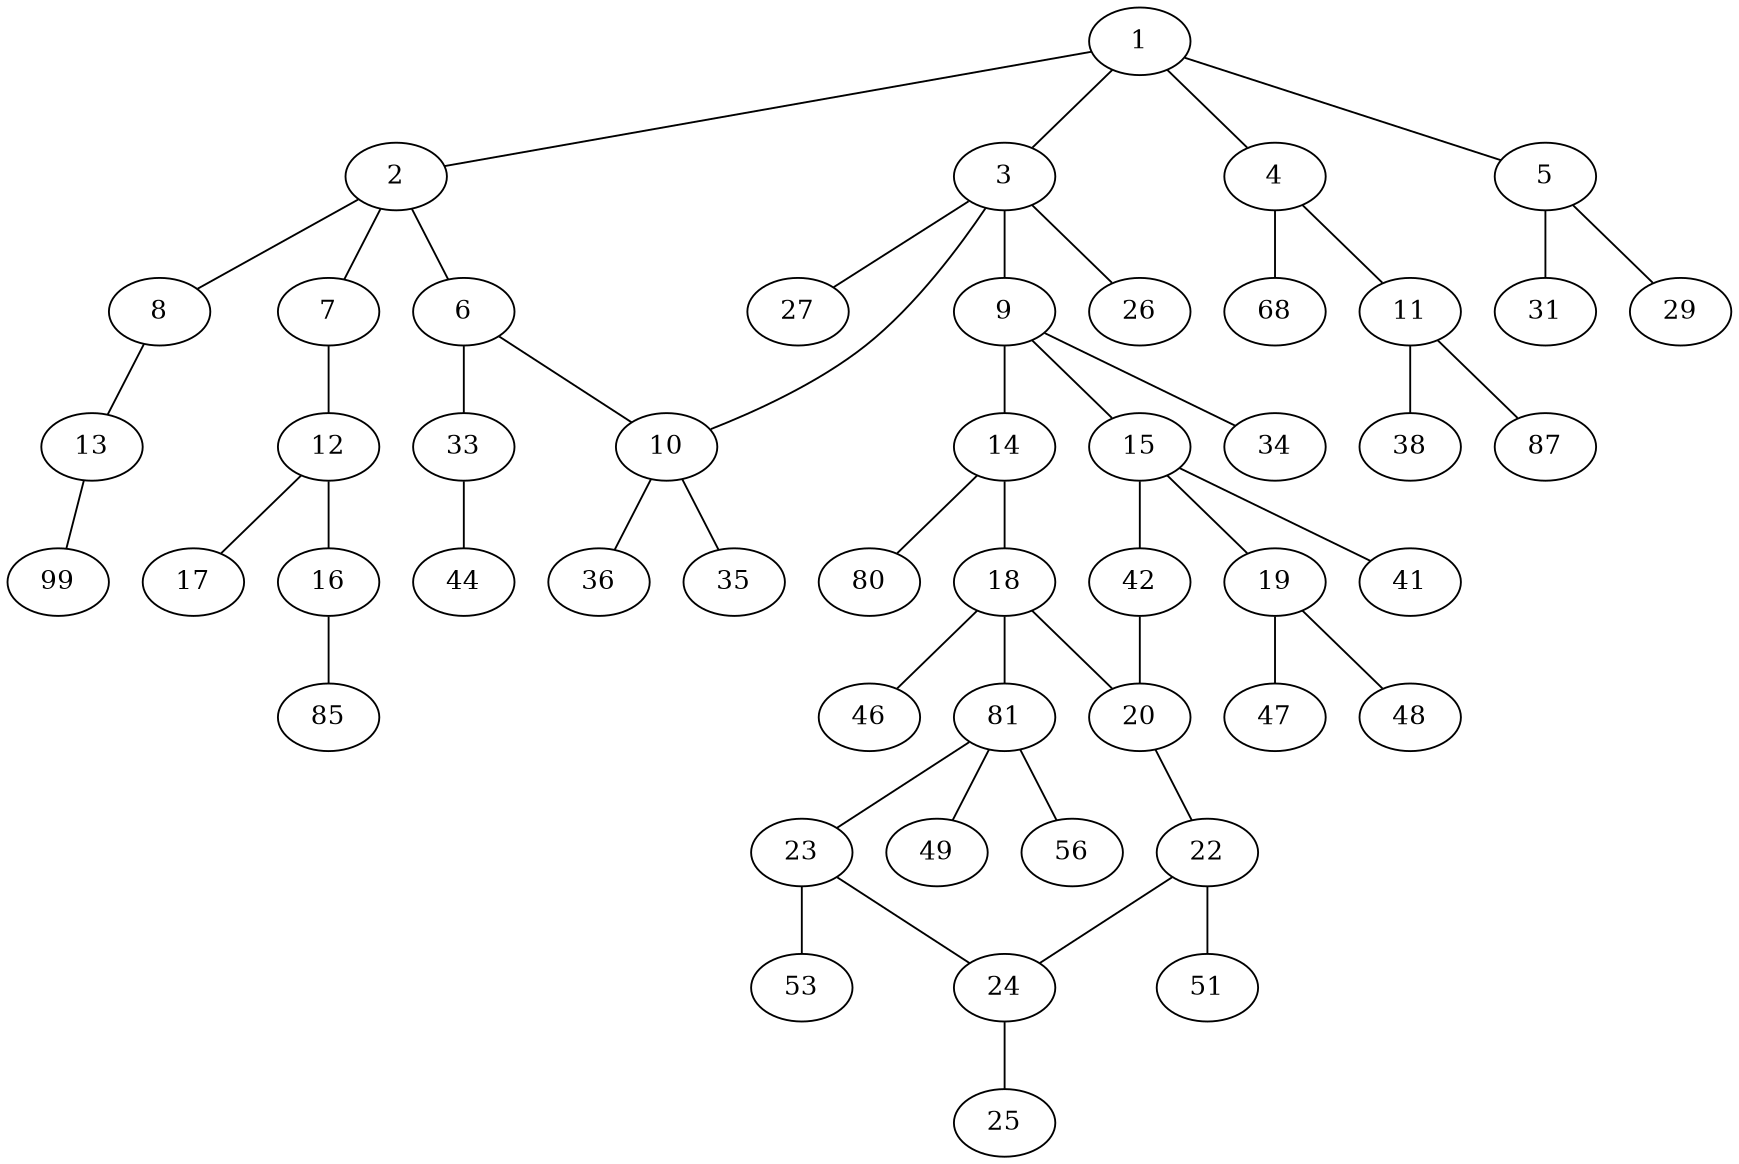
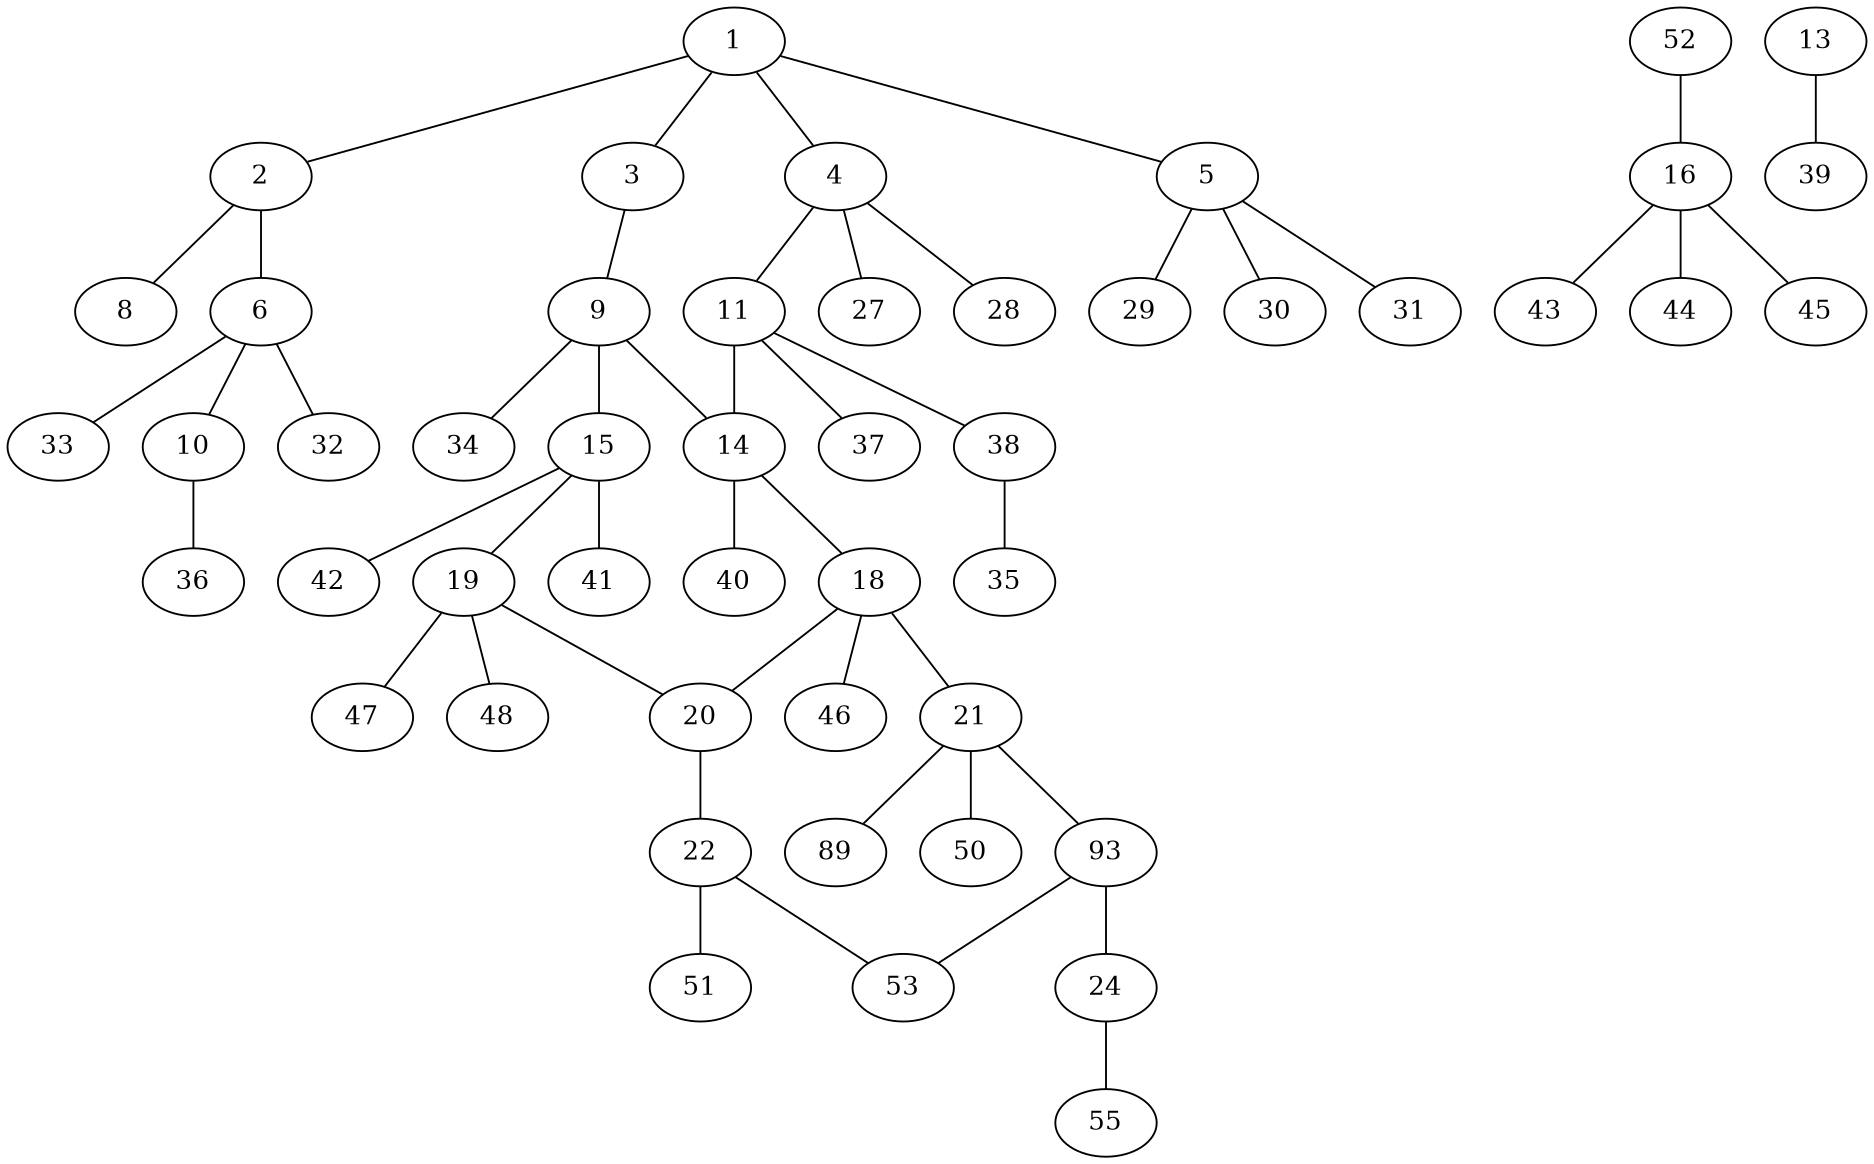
(901, 244) -> (853, 244)
(329, 312) -> none
(1140, 312) -> none
none -> (1275, 312)
(1275, 312) -> (1005, 312)
none -> (1545, 312)
(868, 343) -> none
(126, 379) -> none
none -> (734, 379)
none -> (329, 447)
(329, 447) -> (1681, 41)
(1545, 447) -> (869, 447)
(464, 515) -> (1681, 244)
(700, 515) -> (1005, 515)
(58, 582) -> (1816, 177)
(193, 582) -> none
(869, 582) -> (734, 582)
(1140, 650) -> (582, 650)
(329, 717) -> (1816, 312)
(1005, 717) -> (971, 717)
(802, 853) -> (1106, 853)
(937, 853) -> (836, 853)
(1072, 853) -> (971, 853)
(1106, 920) -> (802, 920)
(1005, 1123) -> (1106, 1123)
